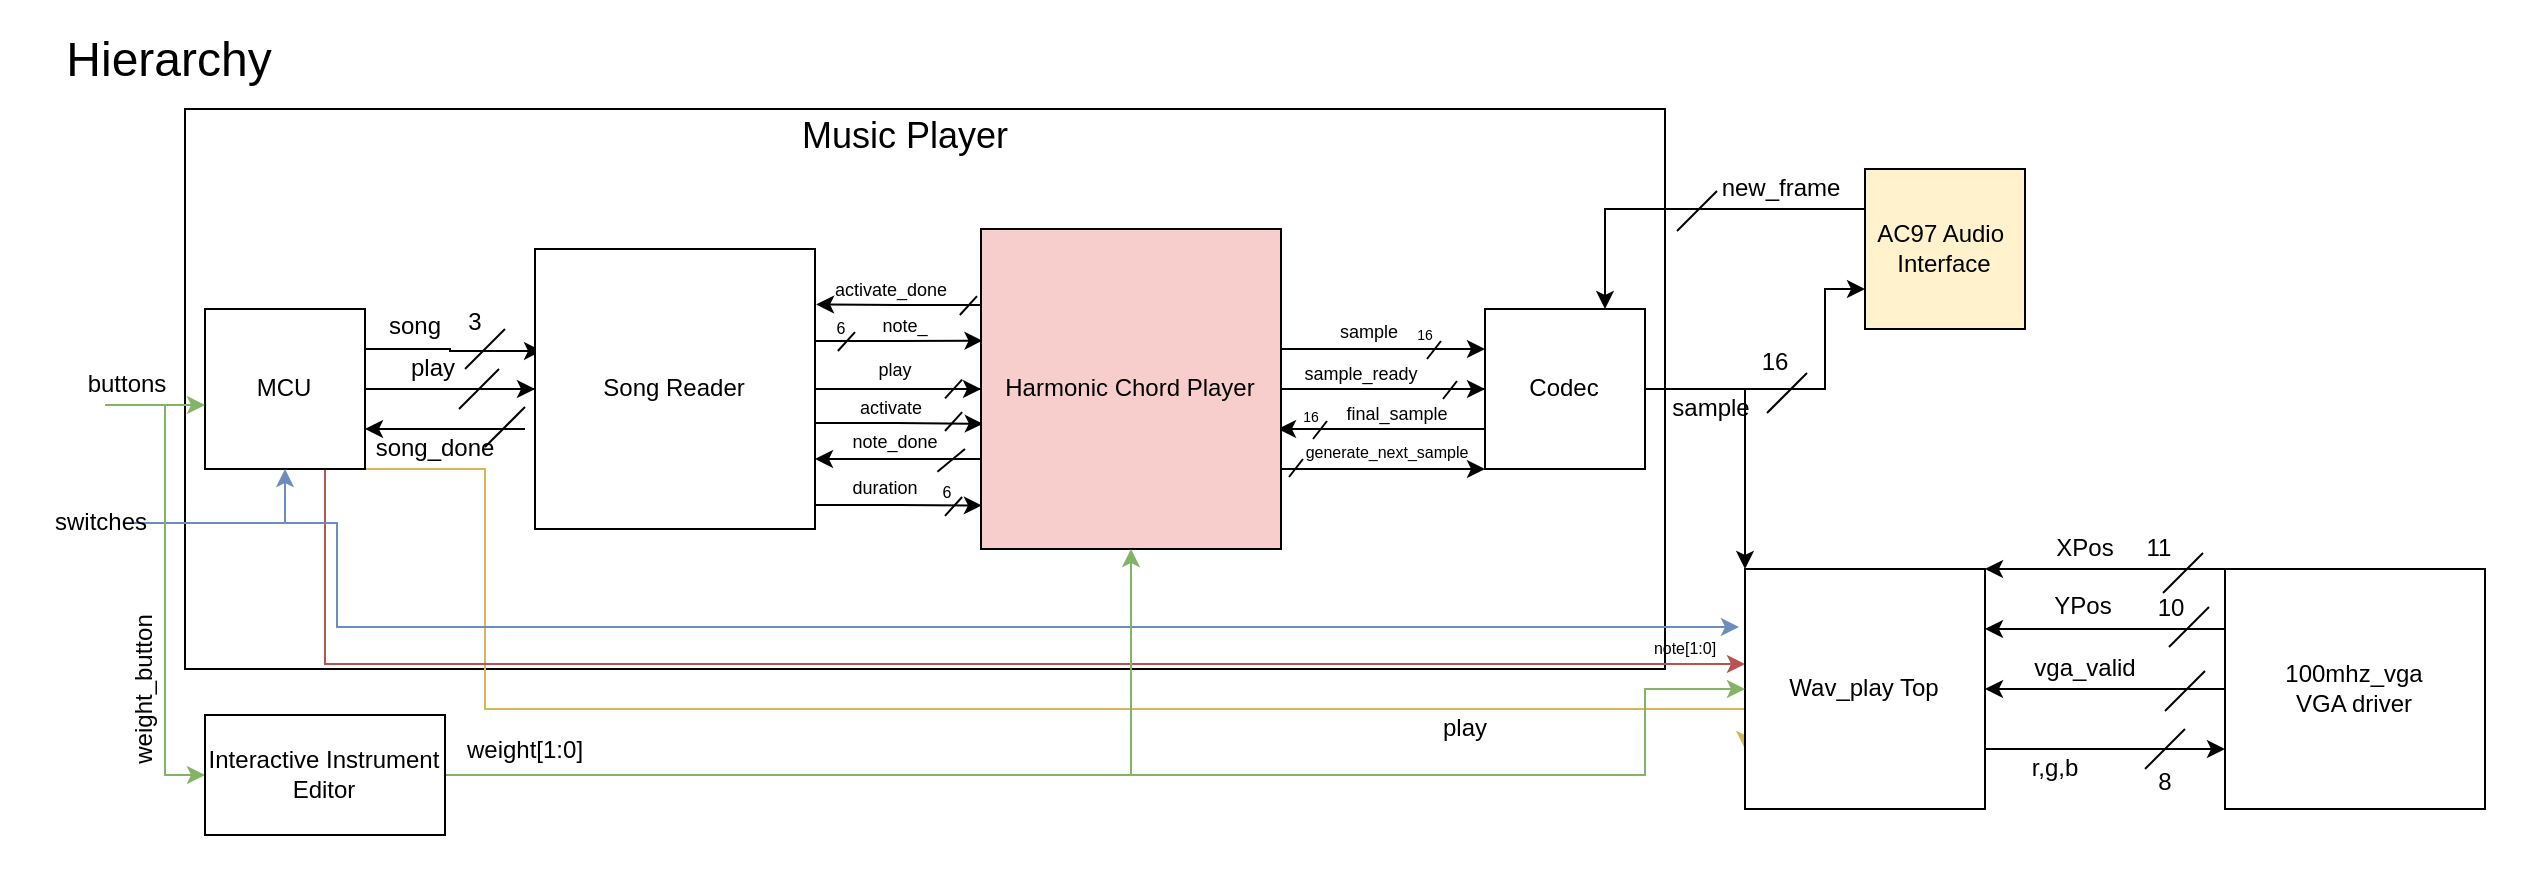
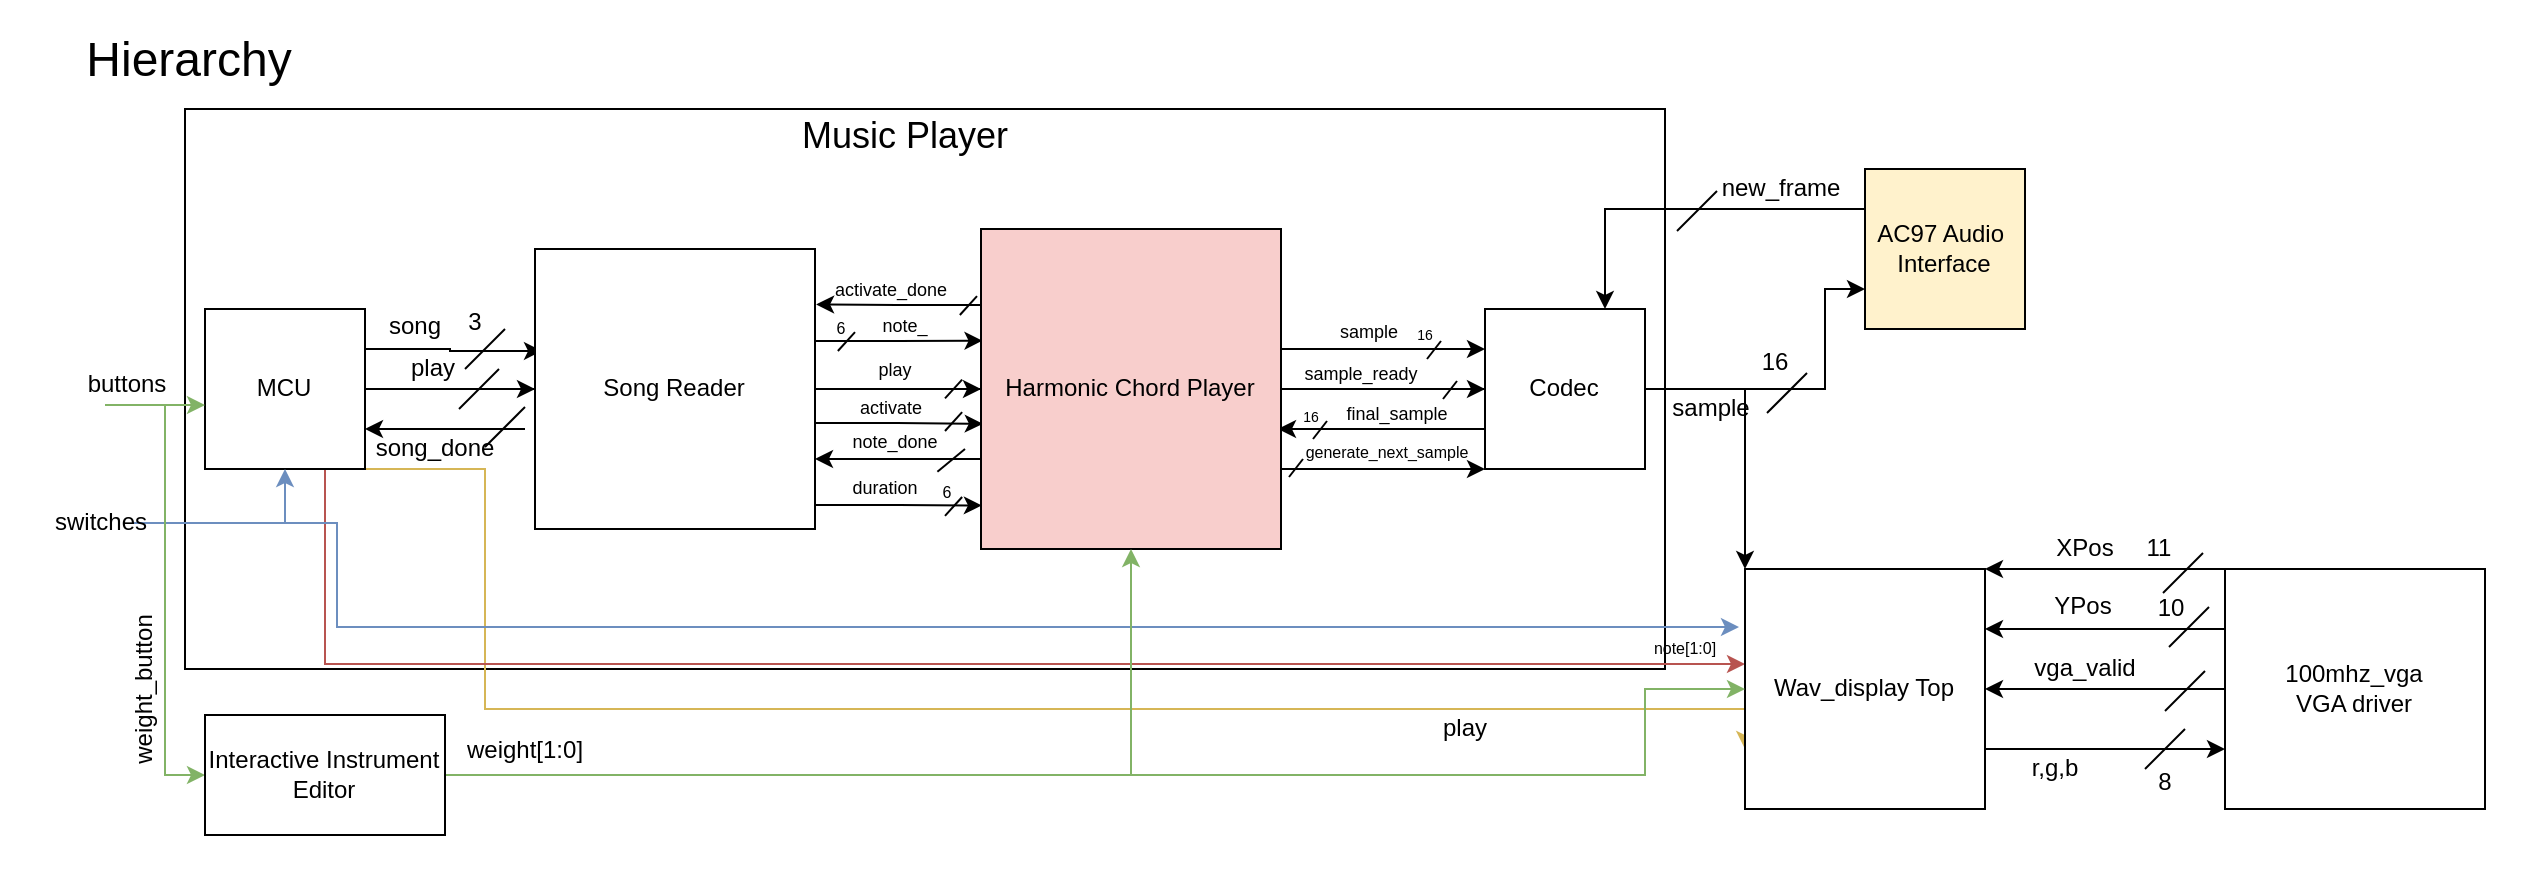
(169, 61) -> (189, 61)
(1865, 689) -> (1865, 689)
